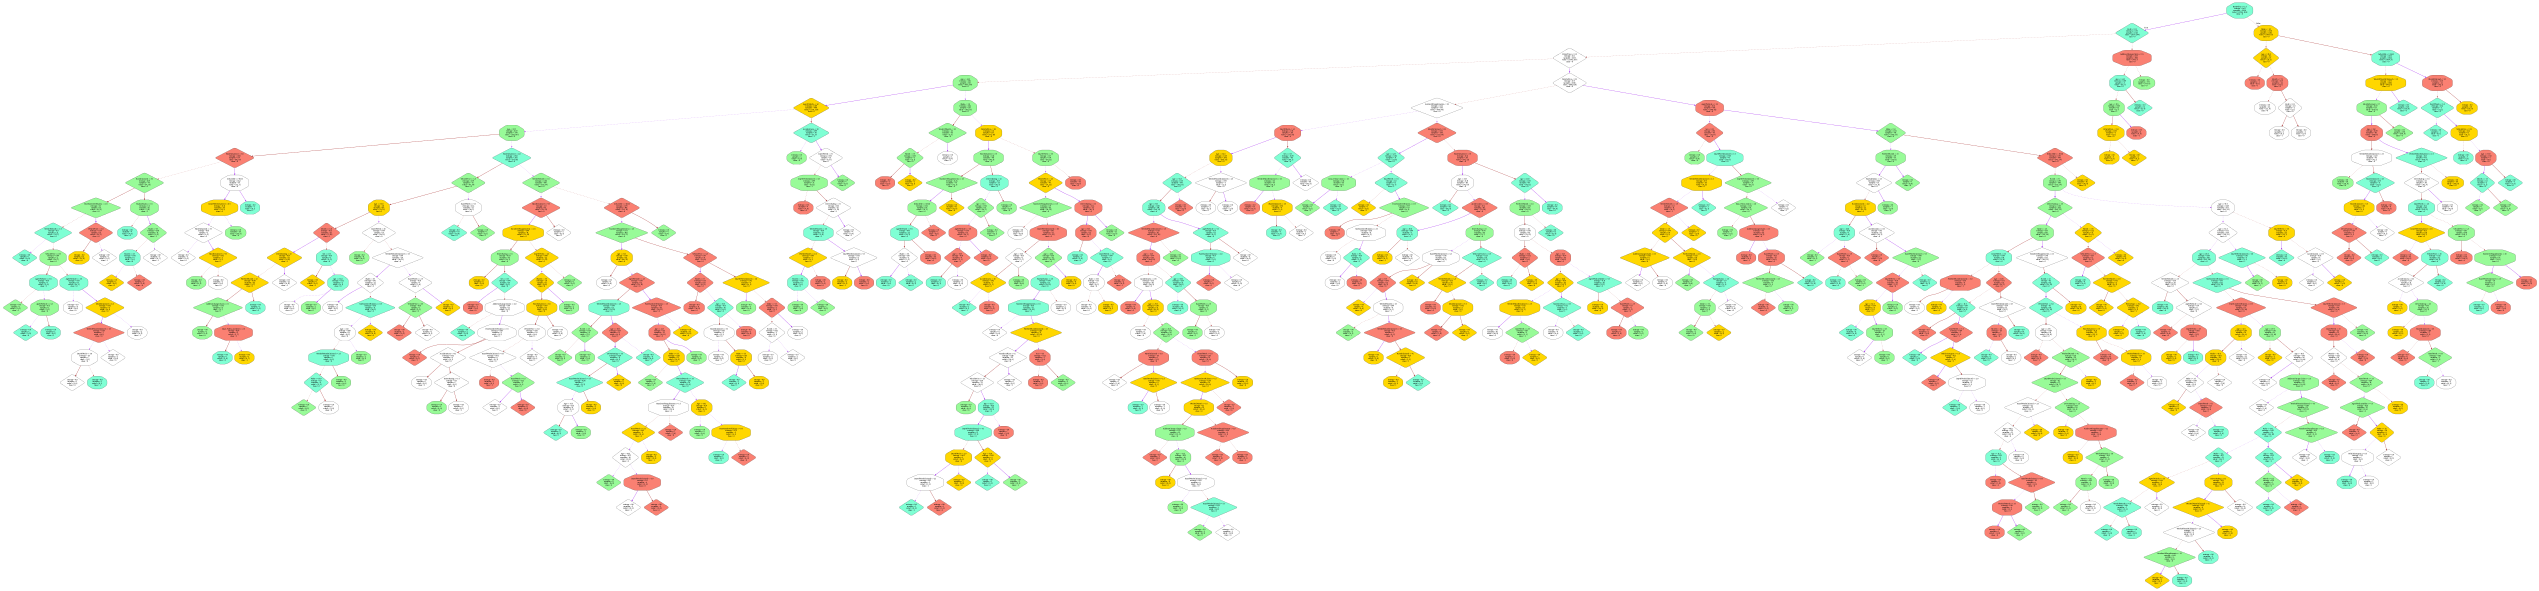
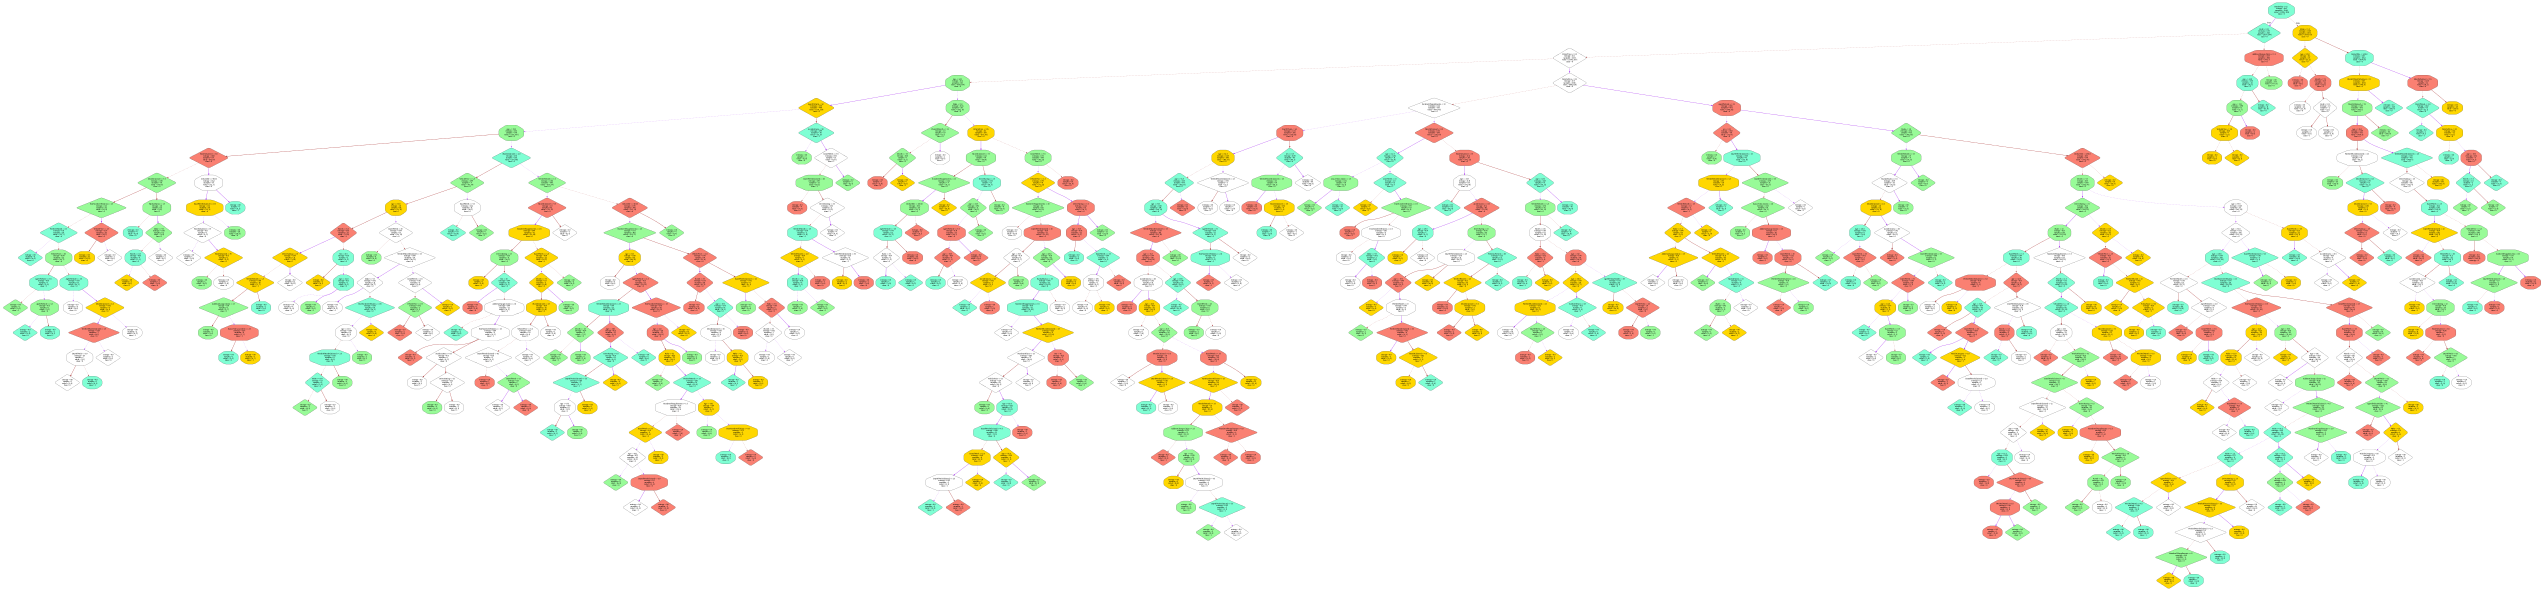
(2447, 208) -> none
(2461, 258) -> (2474, 258)
(1178, 308) -> (1176, 308)
